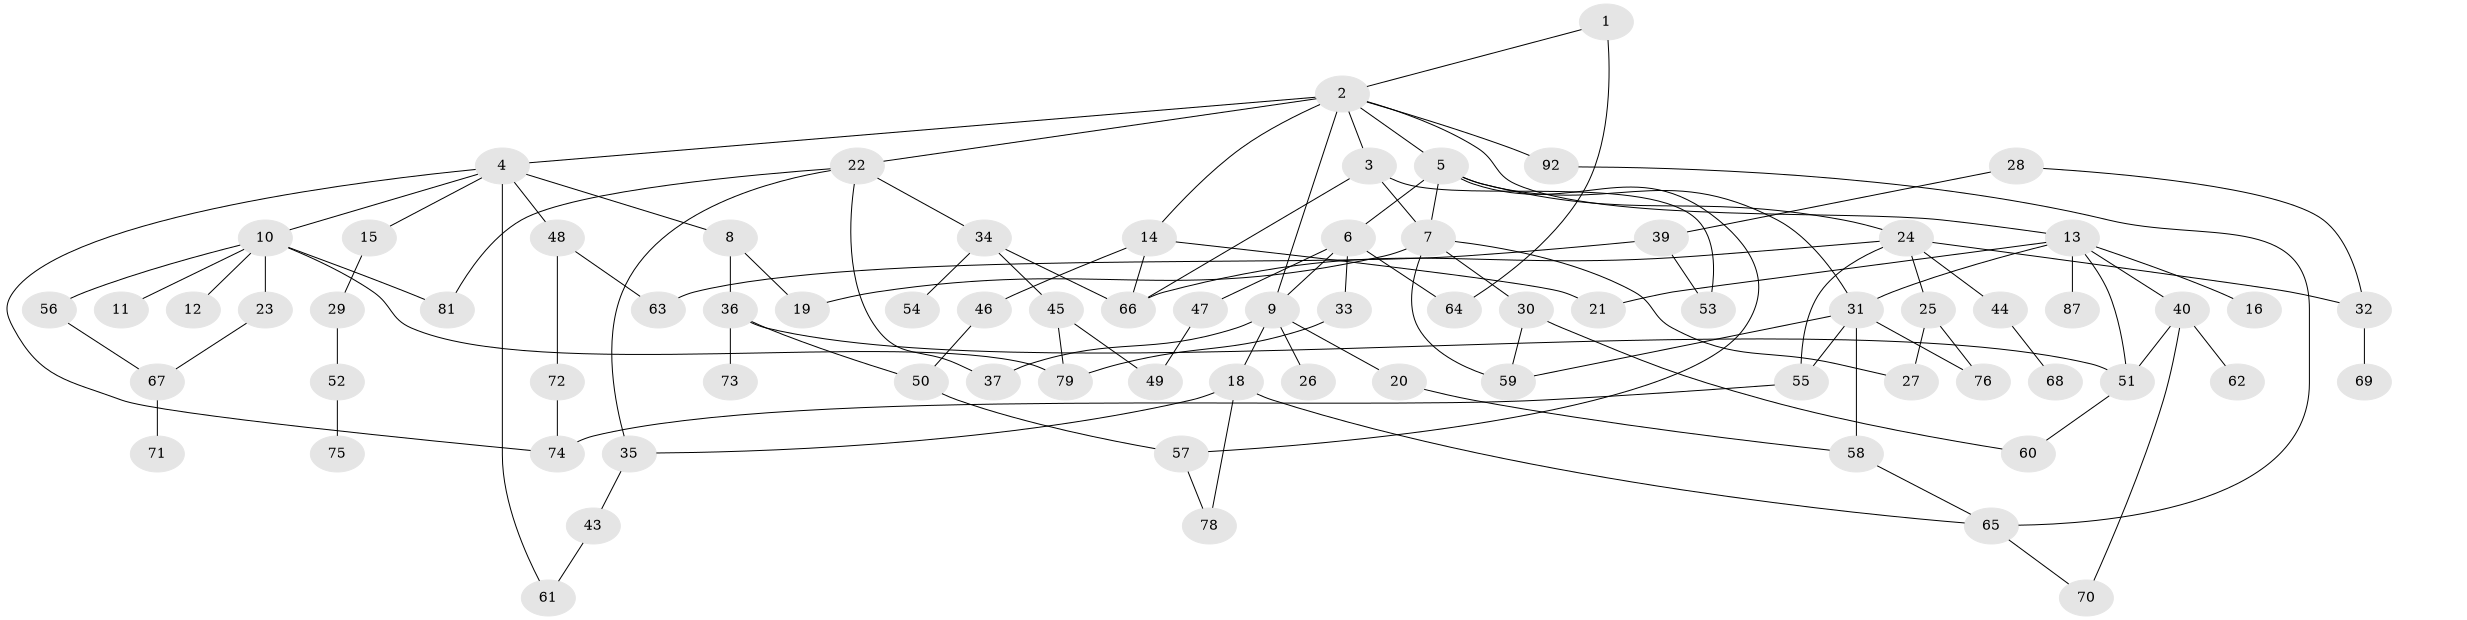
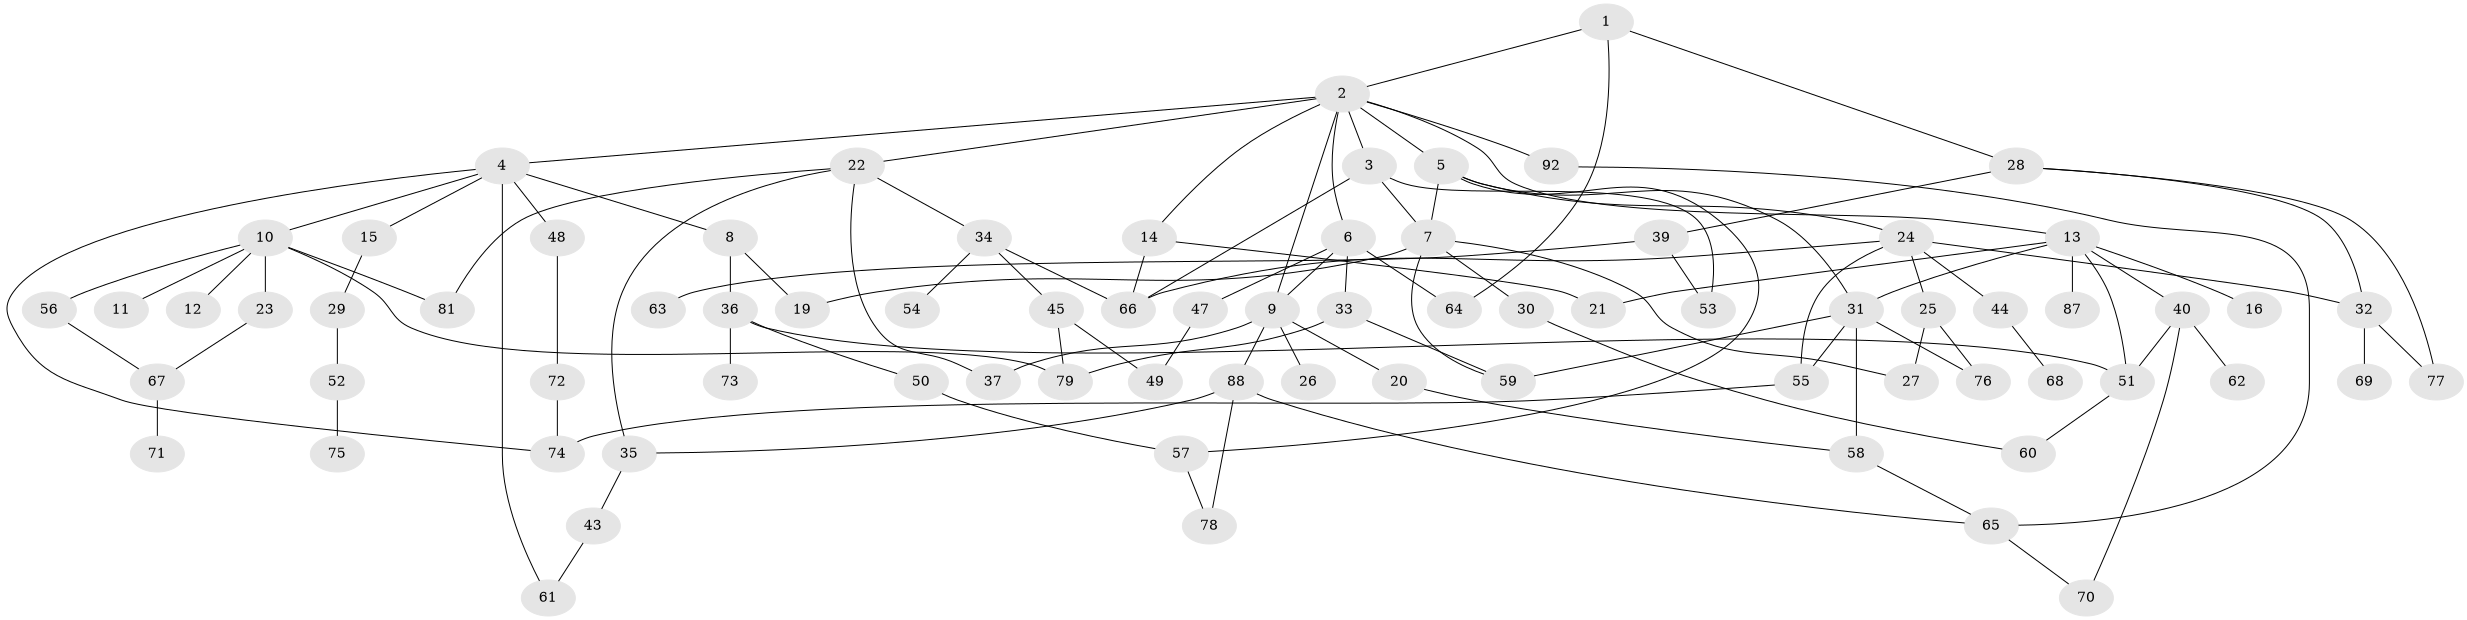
none -> (1811, 94)
(1392, 204) -> (1332, 166)
(608, 274) -> none
(984, 310) -> none
(1516, 350) -> (1411, 340)
(1236, 382) -> (1236, 382)
none -> (2436, 382)
